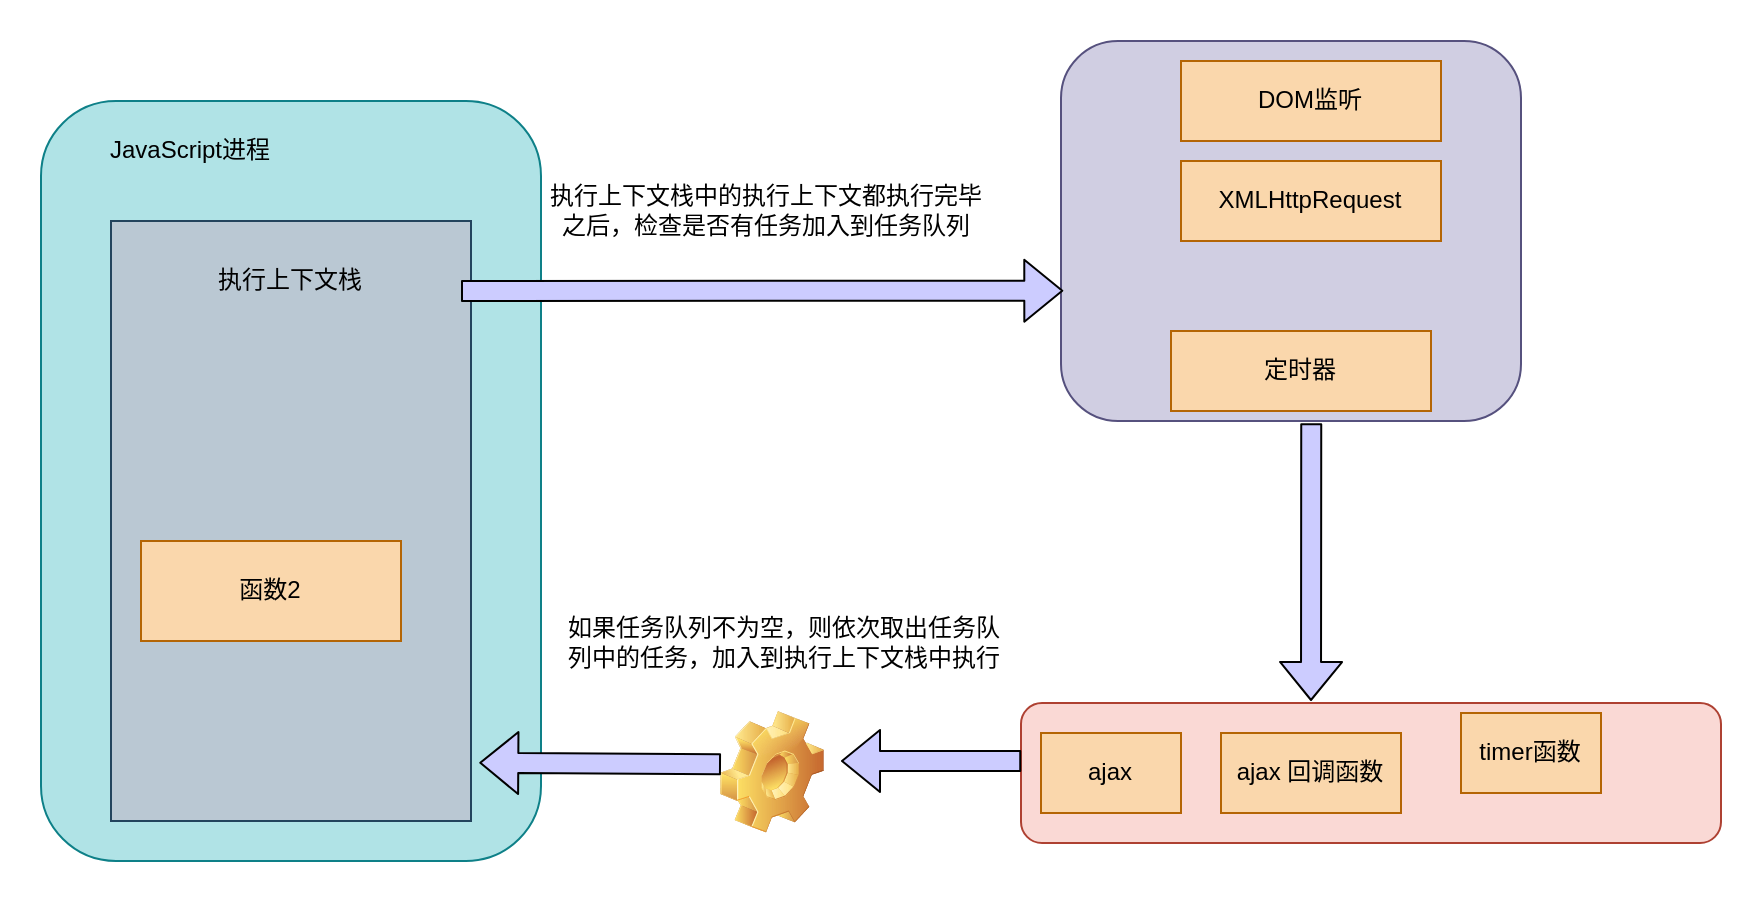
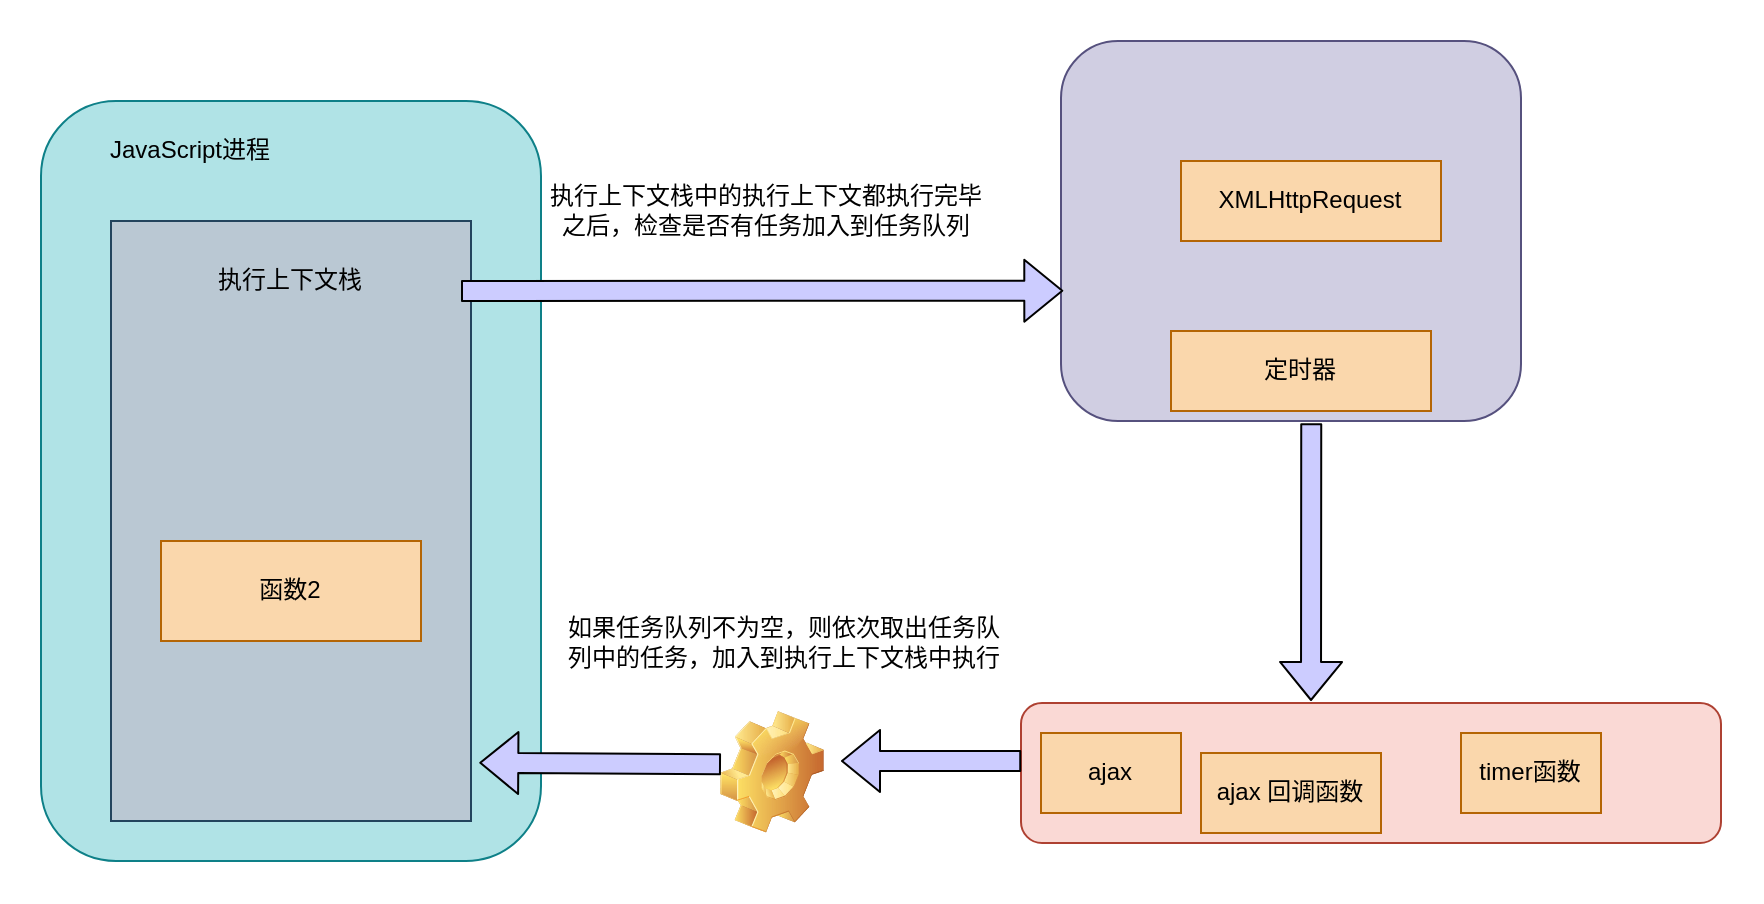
(1311, 101) -> none
(271, 591) -> (291, 591)
(1531, 753) -> (1531, 773)
(1311, 773) -> (1291, 793)
